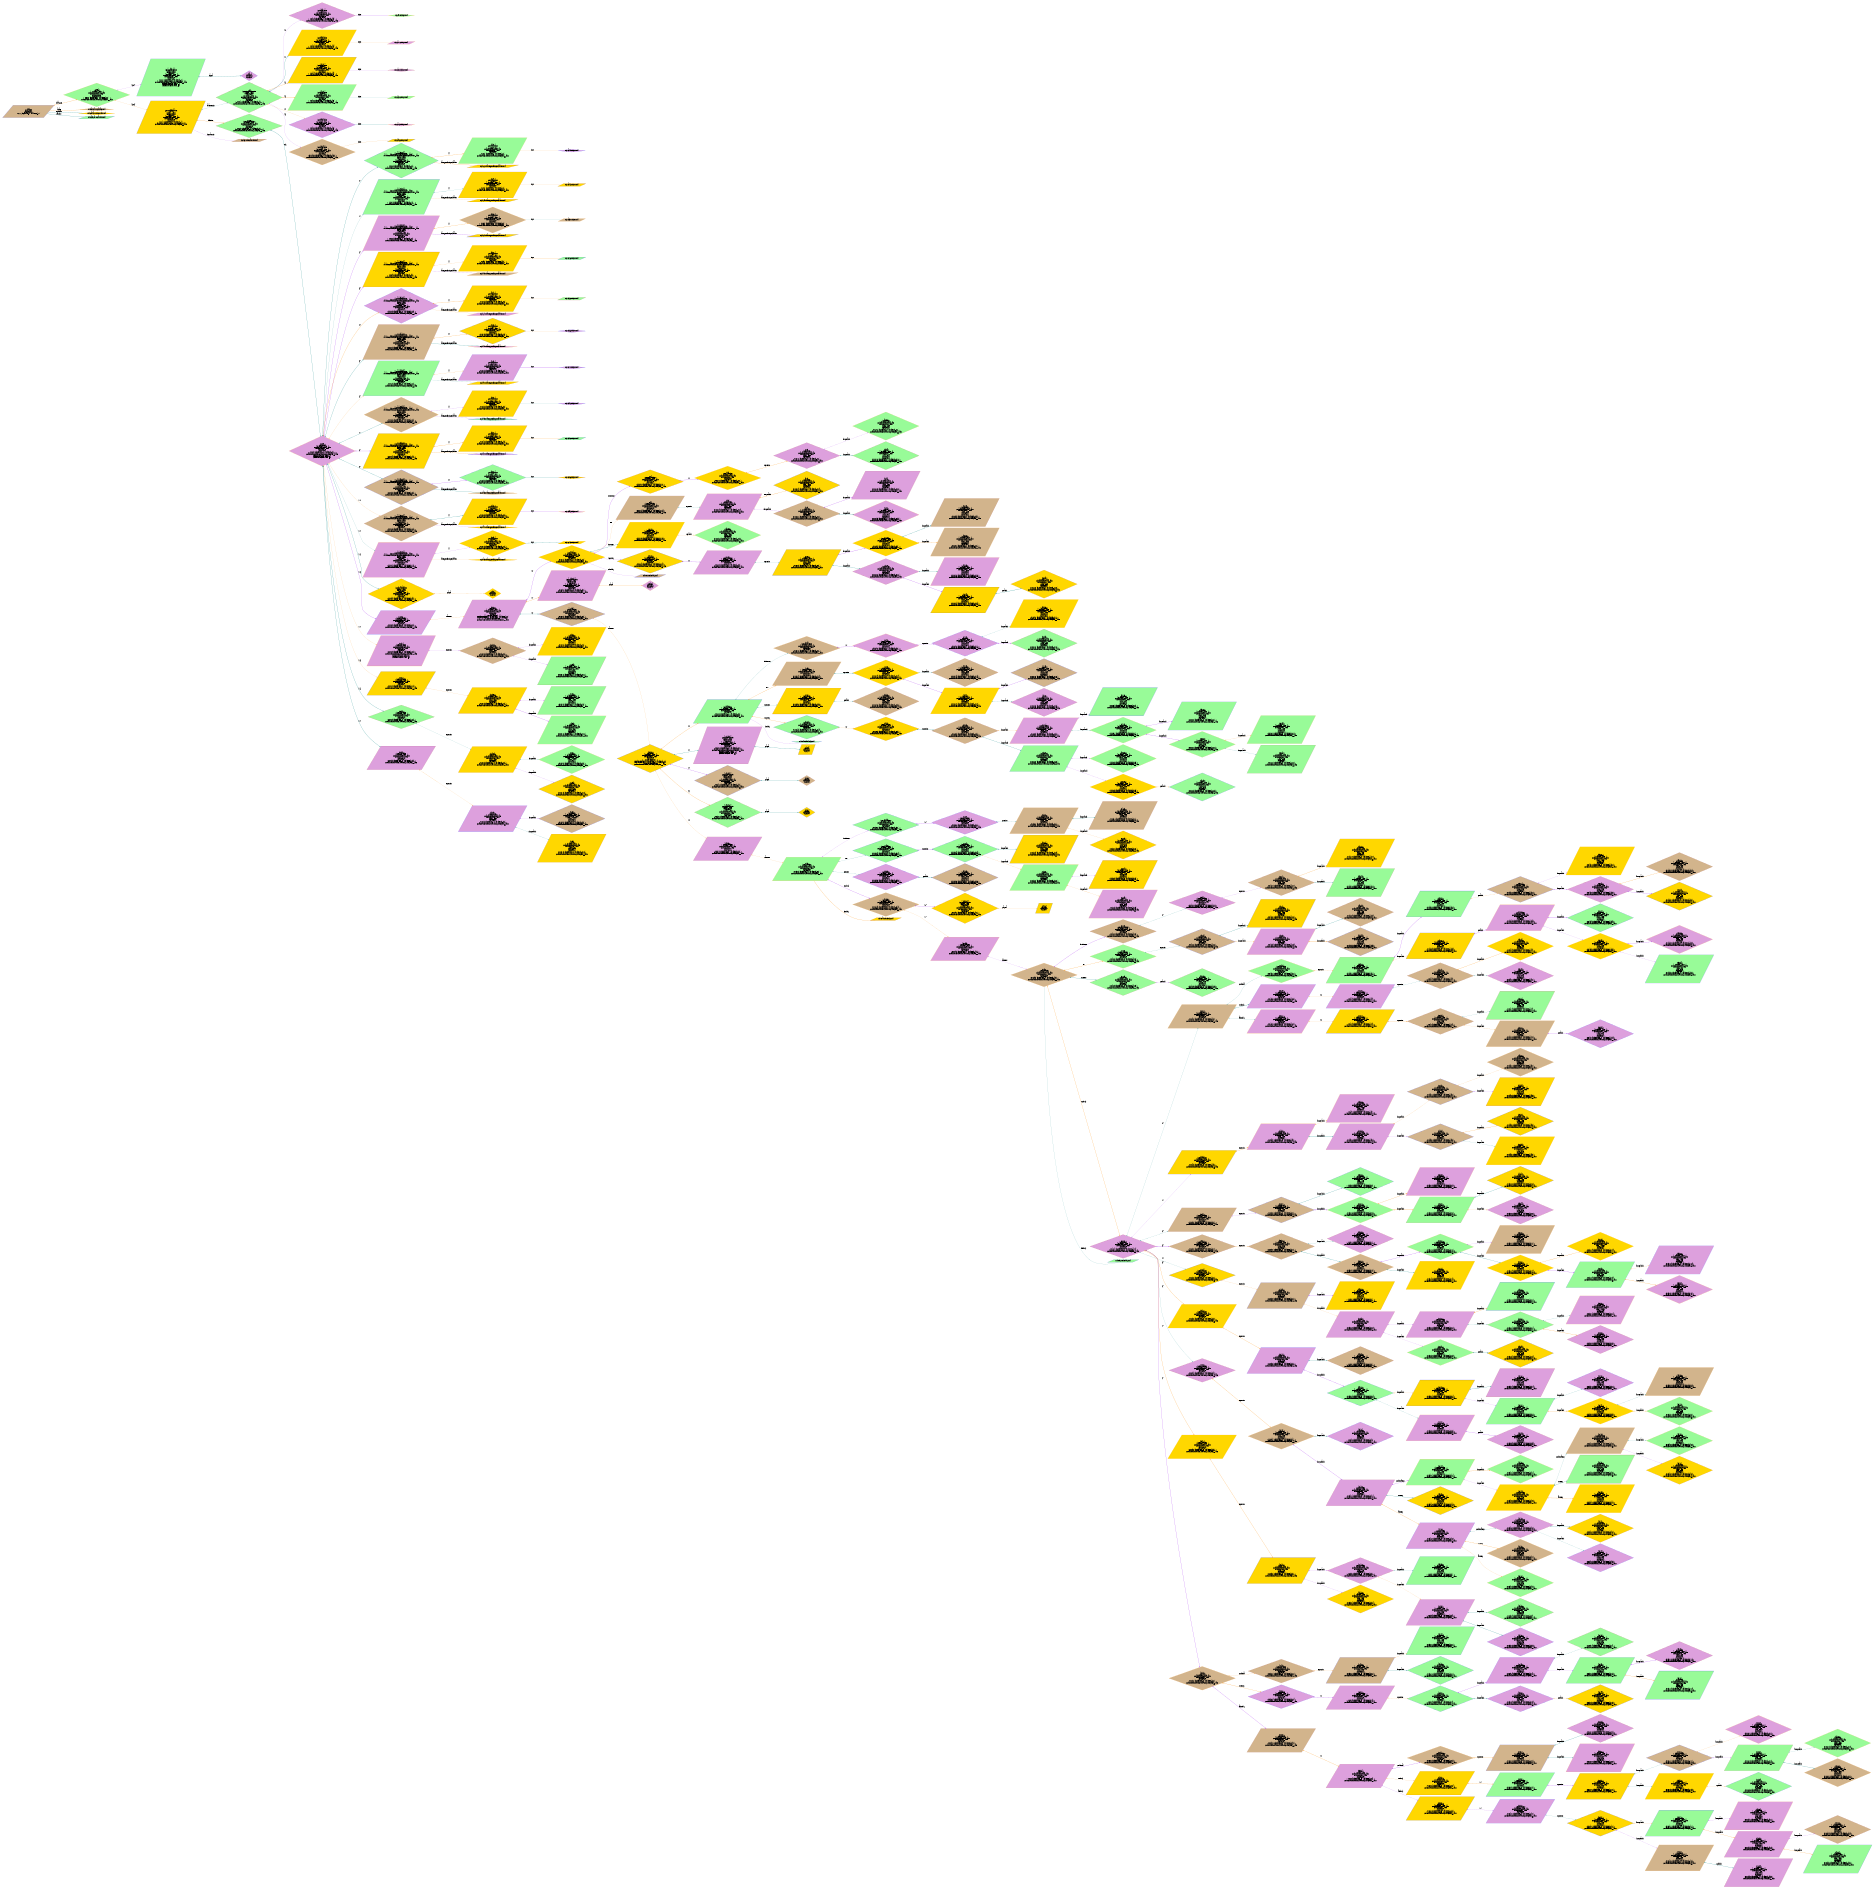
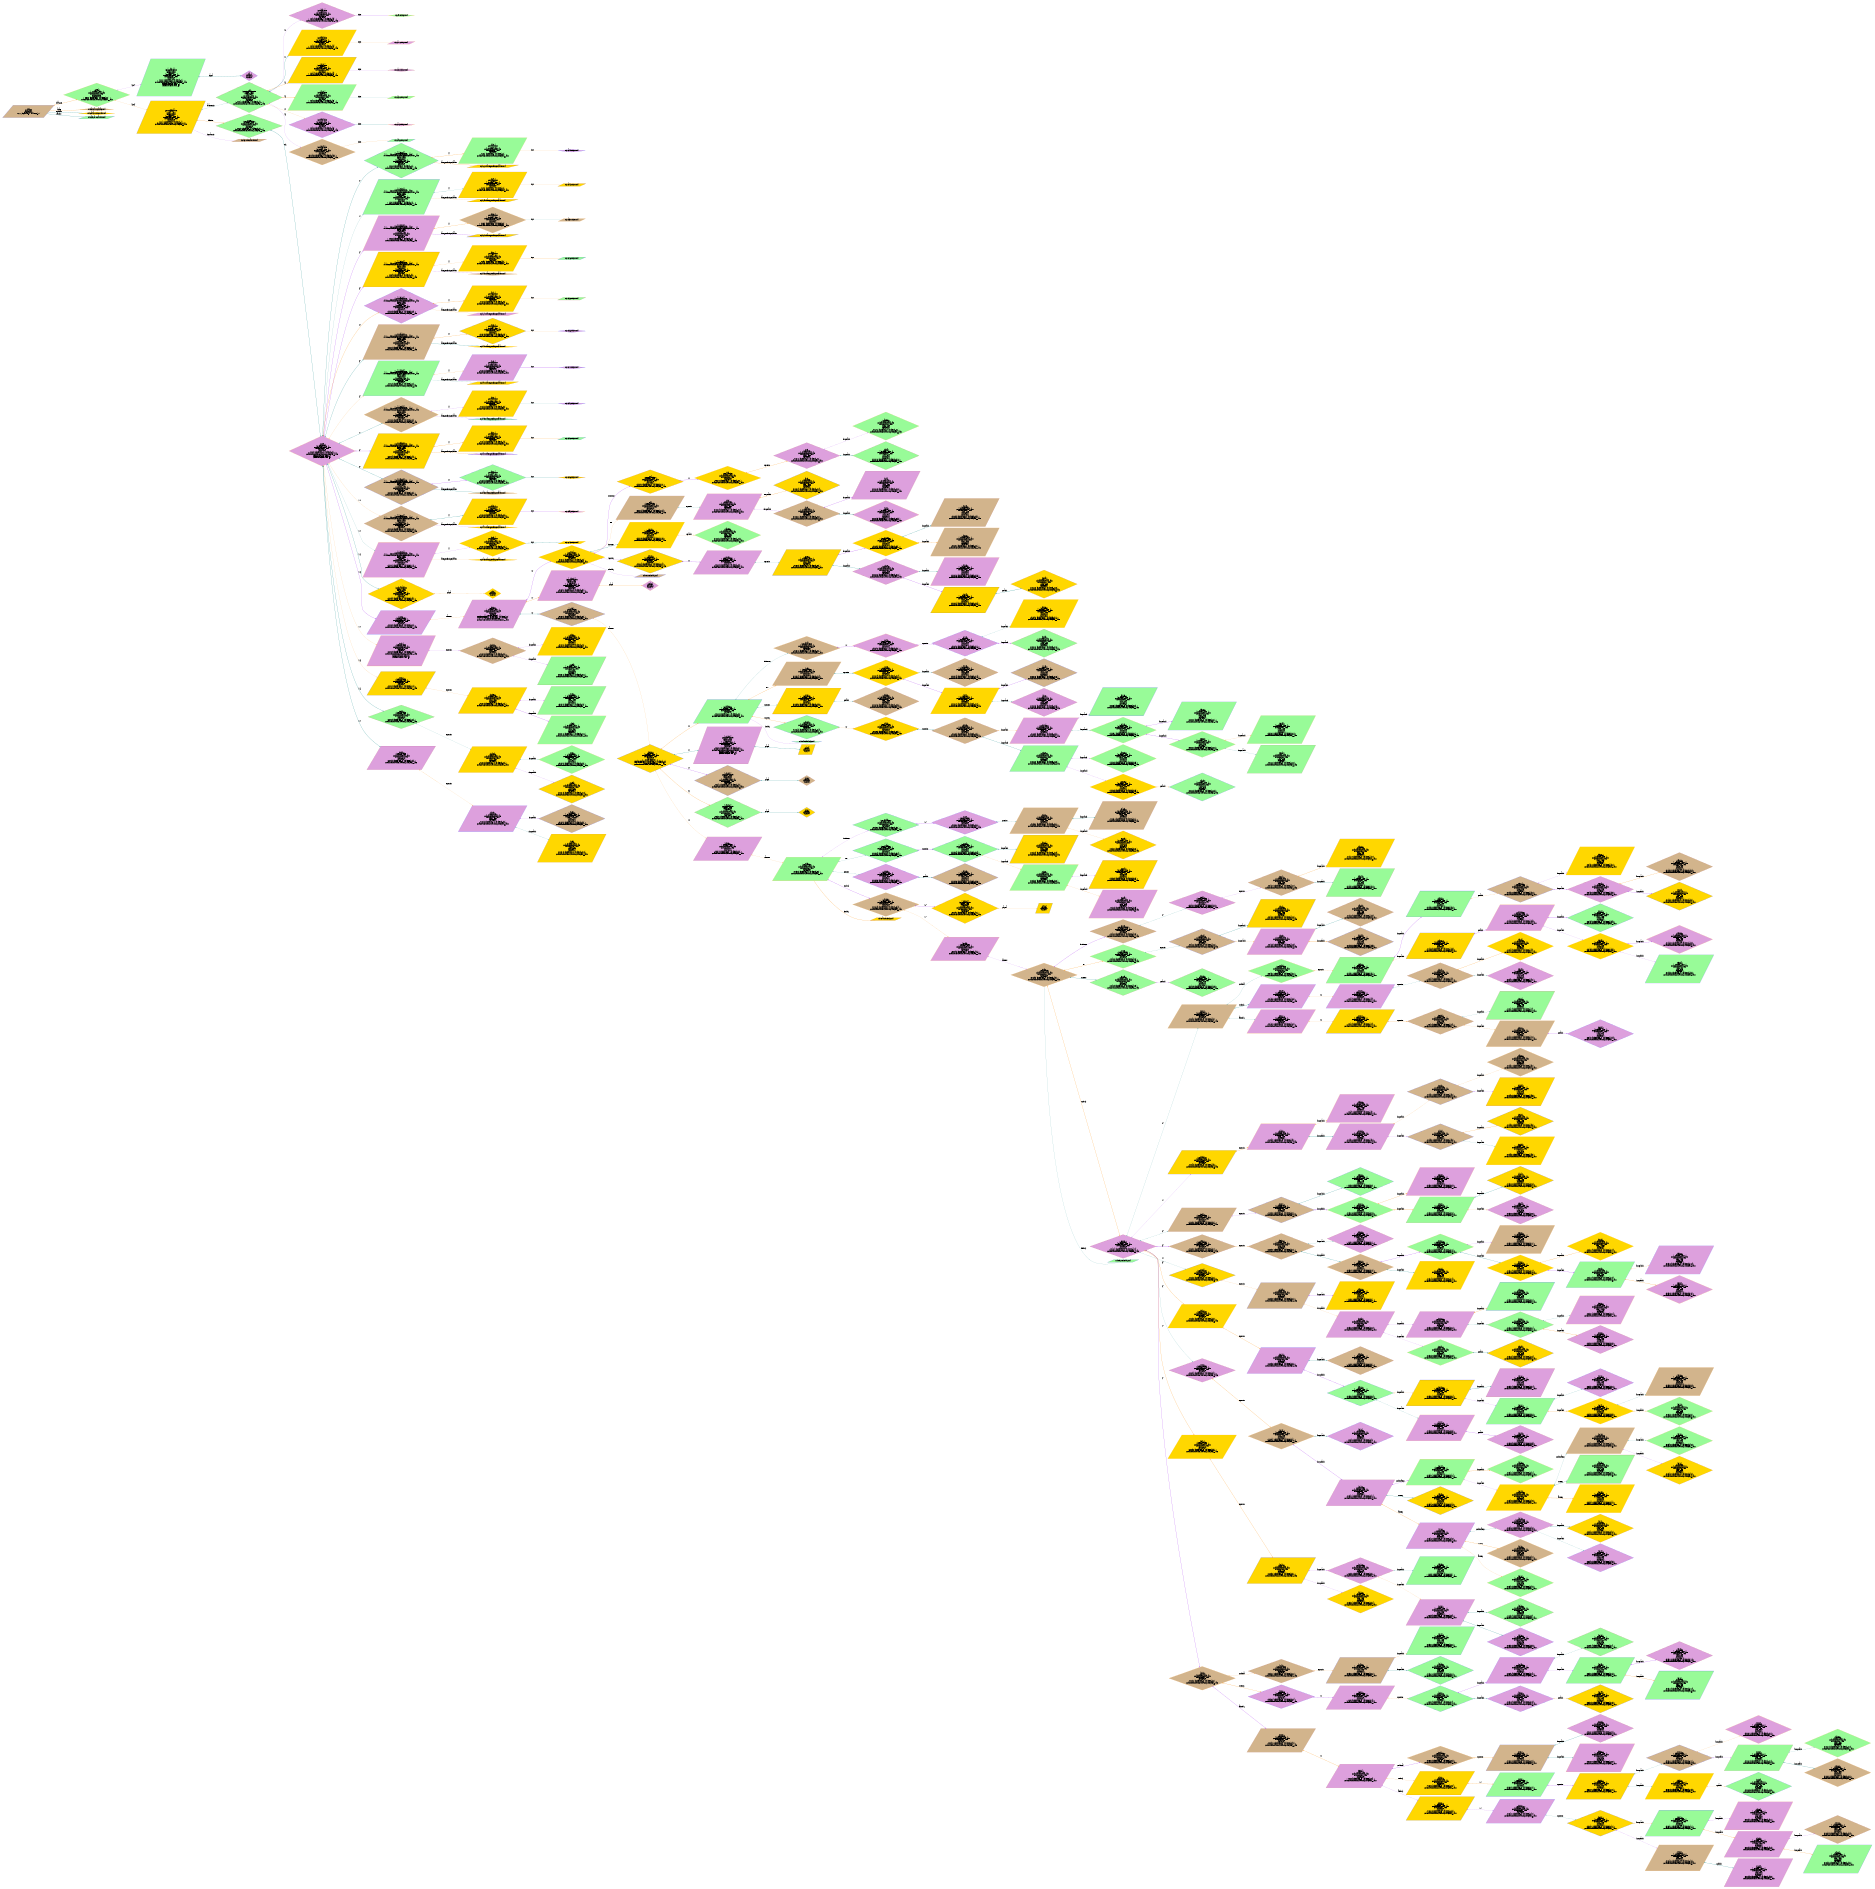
(401, 140) -> (401, 140)
(493, 274) -> (493, 274)
(493, 347) -> (493, 347)
